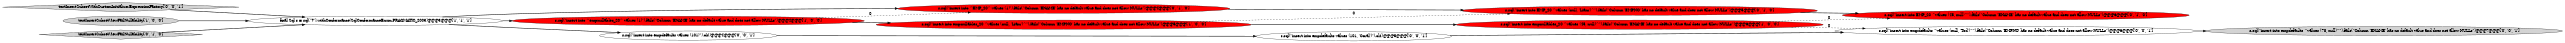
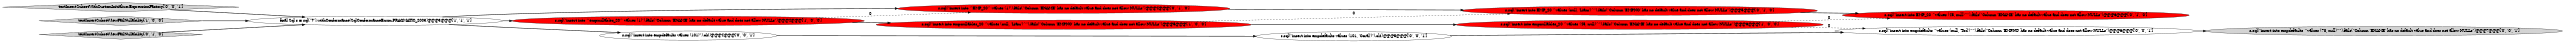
(121, 21) -> (121, 21)
